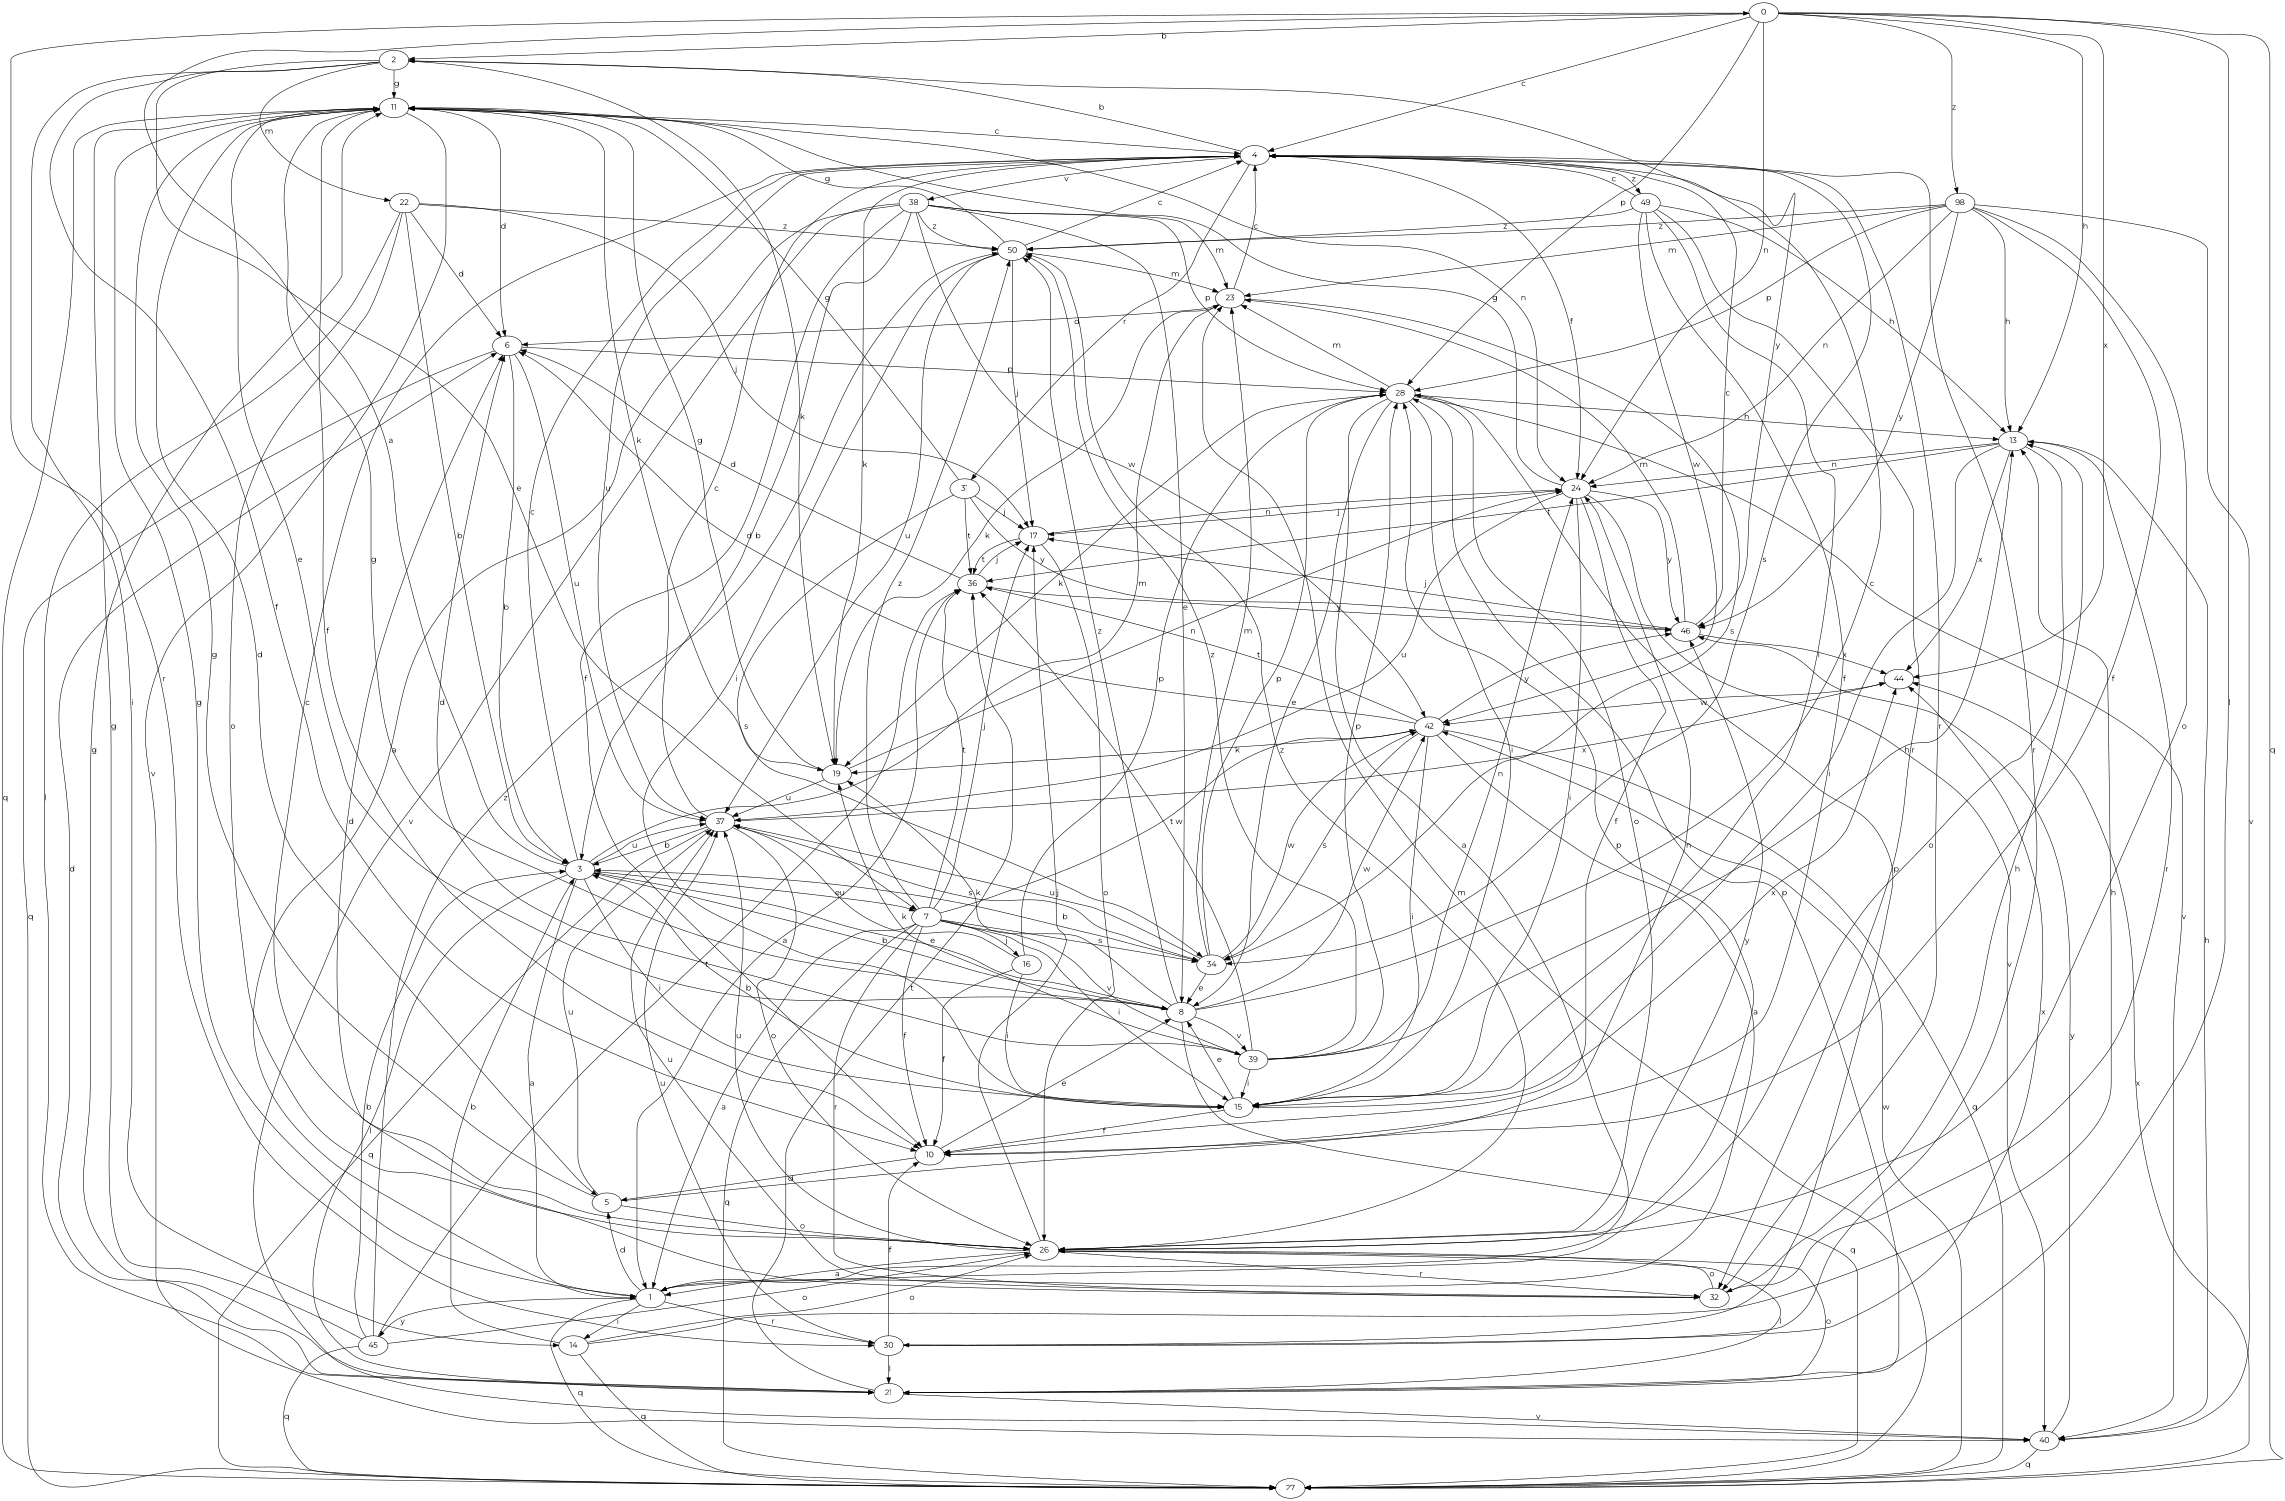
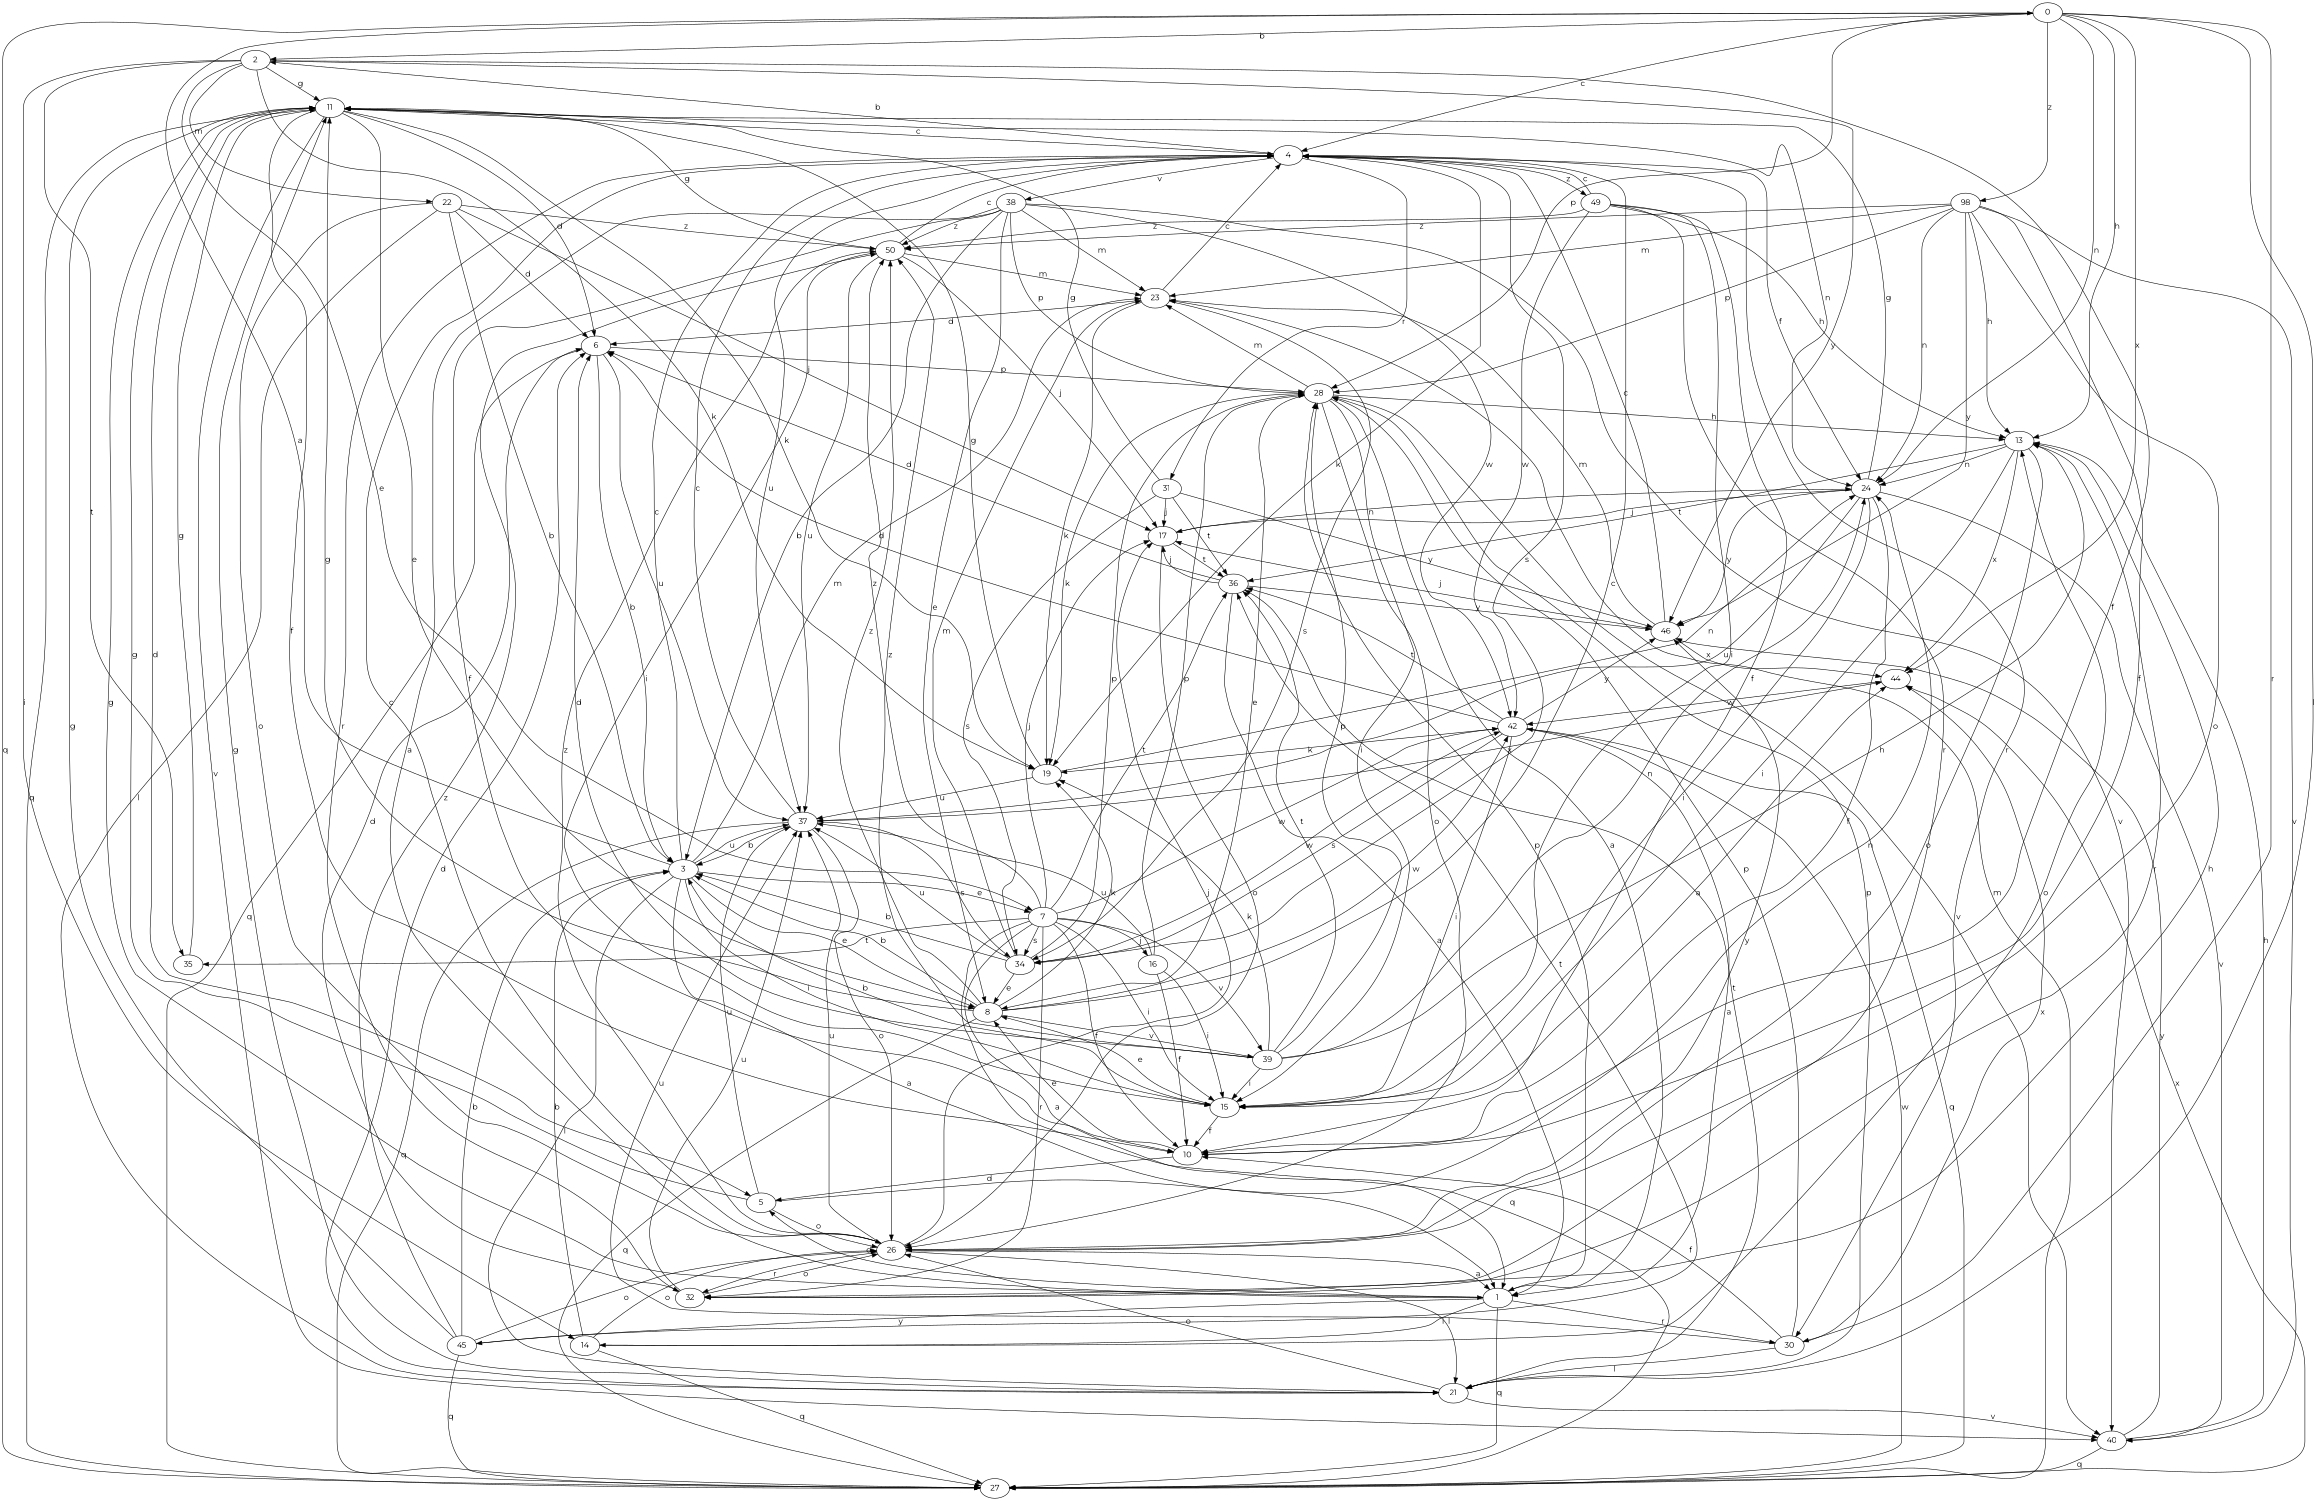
(1774, 893) -> (1698, 893)
(2113, 893) -> (2046, 893)
none -> (188, 965)
